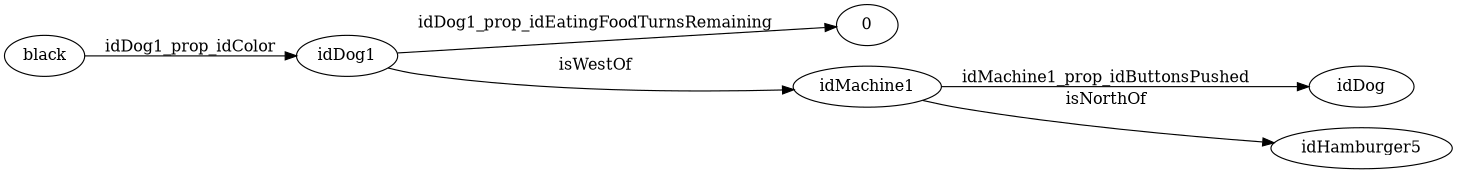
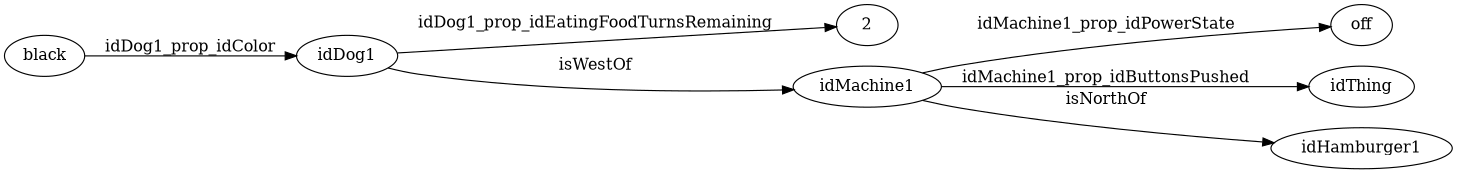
(867, 25) -> (867, 25)
none -> (1362, 25)
(1362, 87) -> (1362, 87)
(1362, 148) -> (1362, 148)
